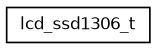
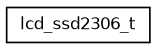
(78, 25) -> (78, 25)
